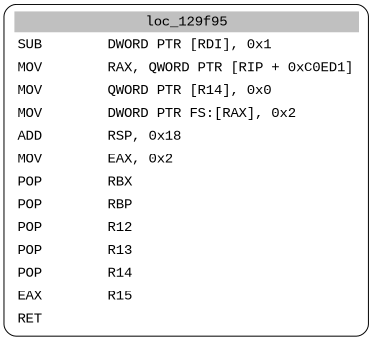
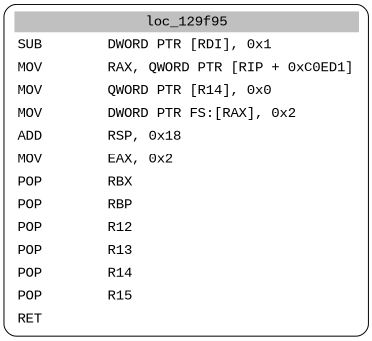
(75, 295) -> (75, 295)
